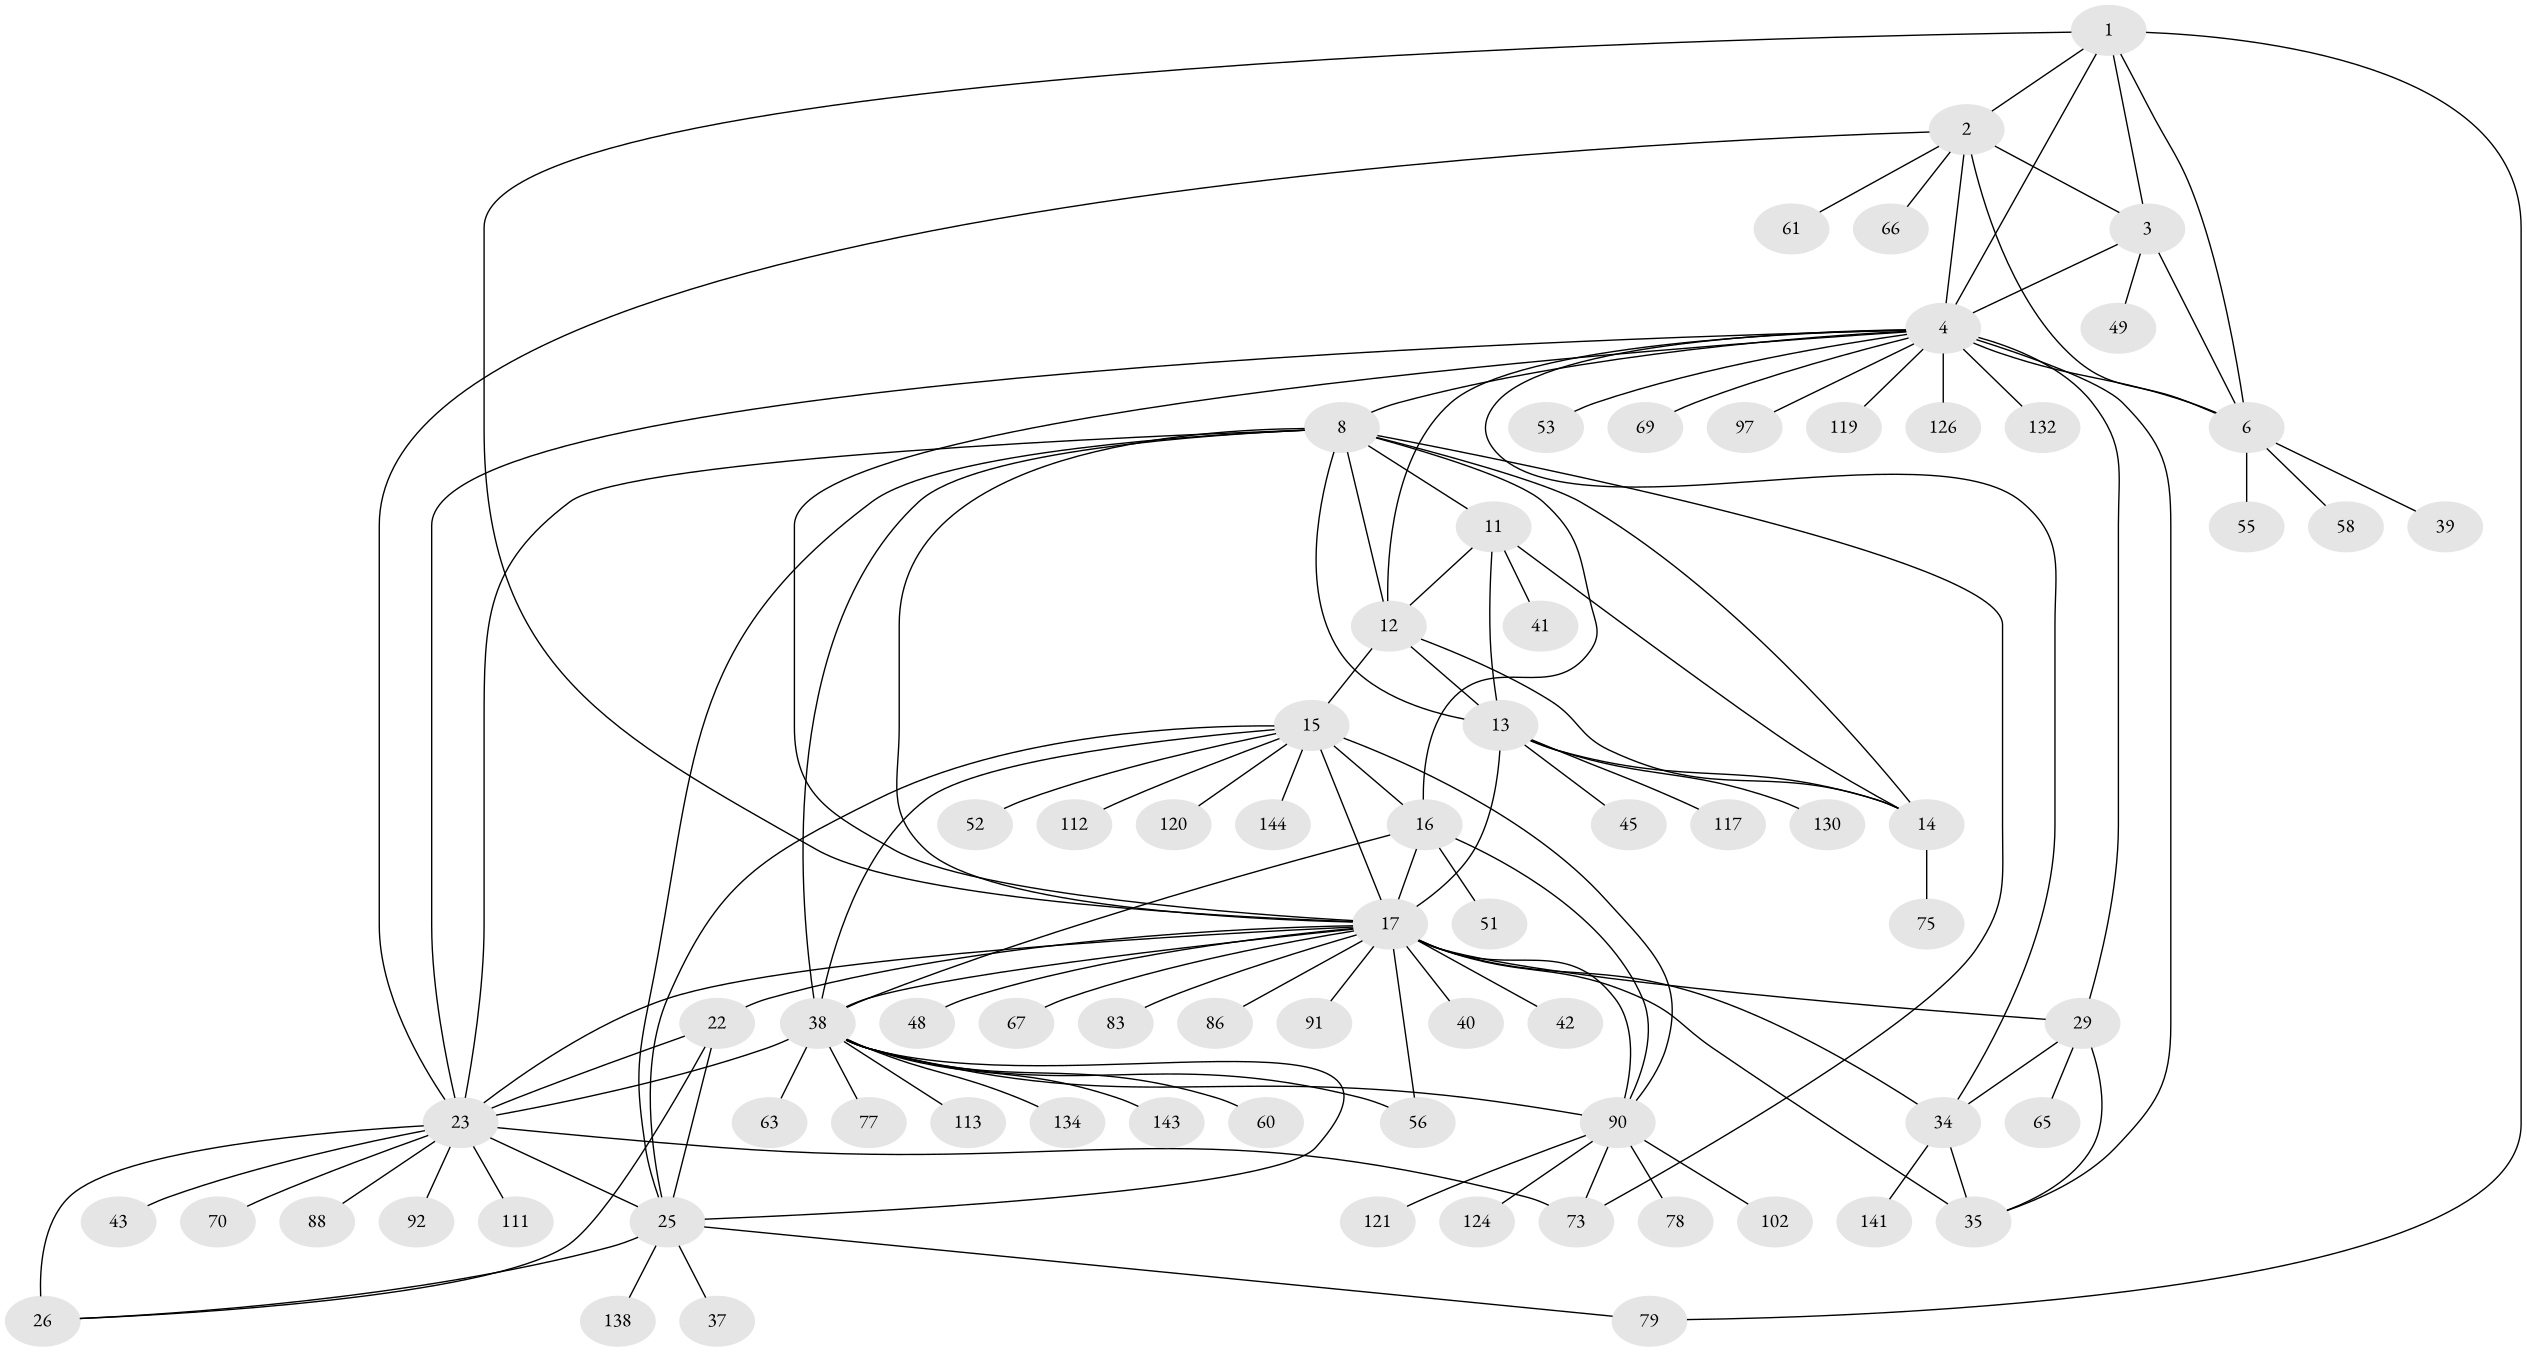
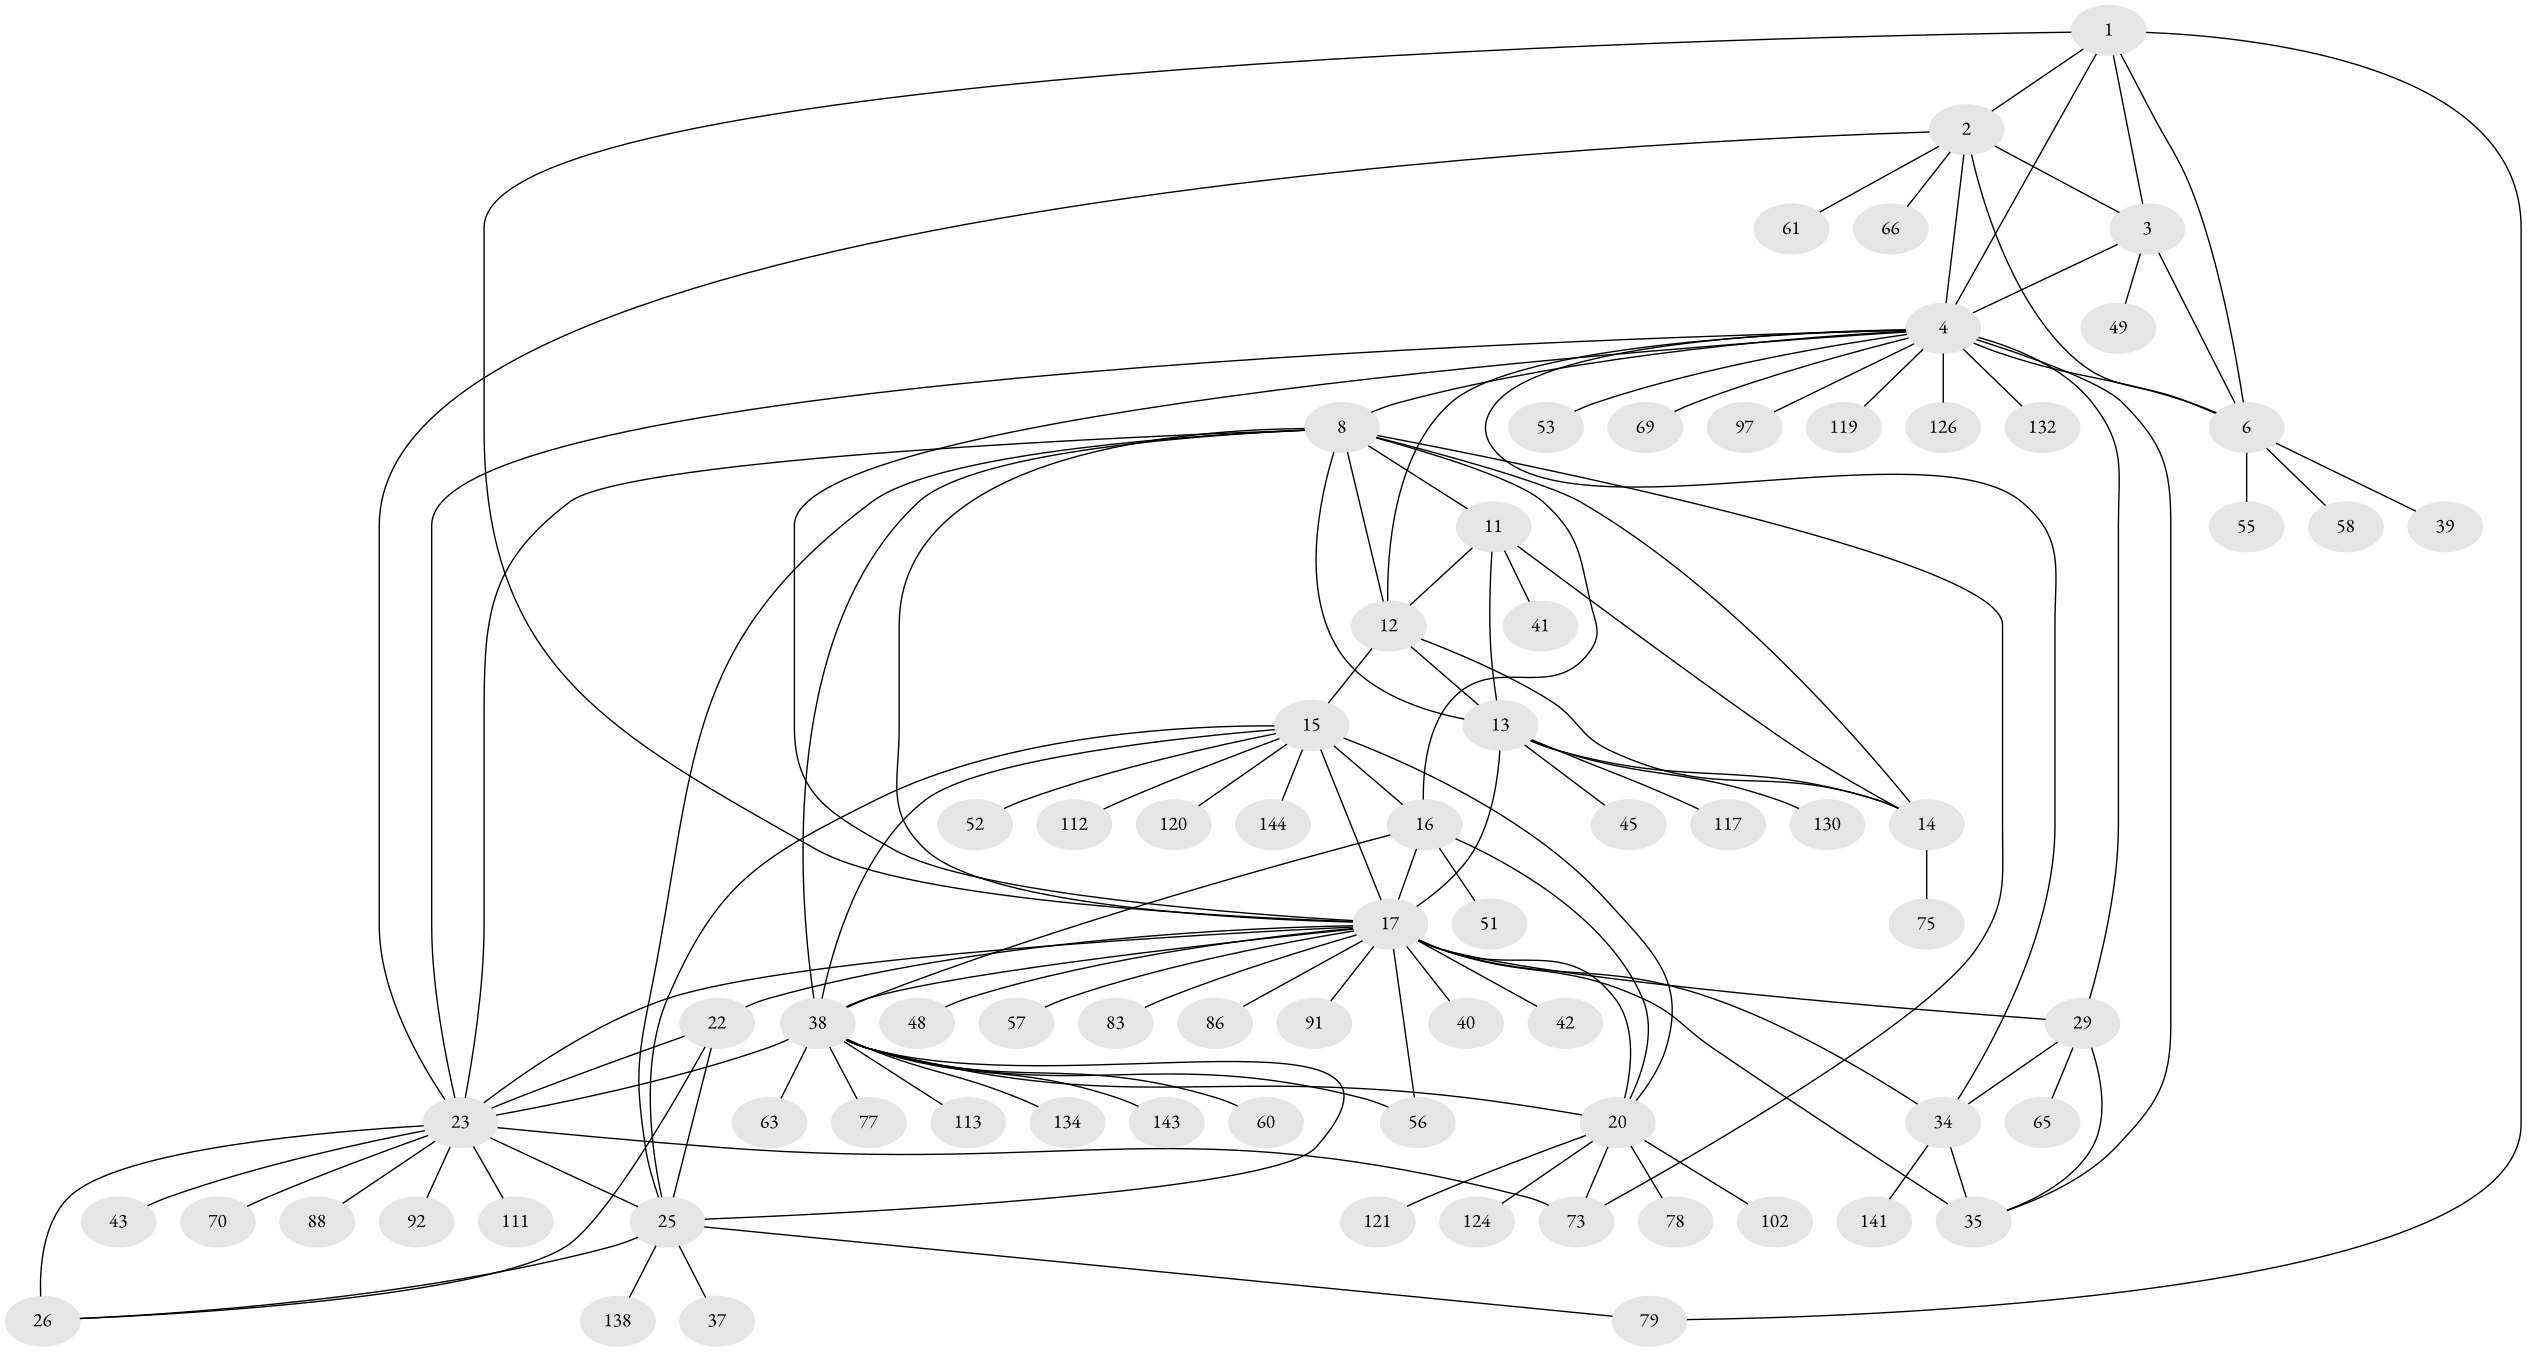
(1016, 1023) -> (1016, 1023)
(1618, 1123) -> (1618, 1123)
